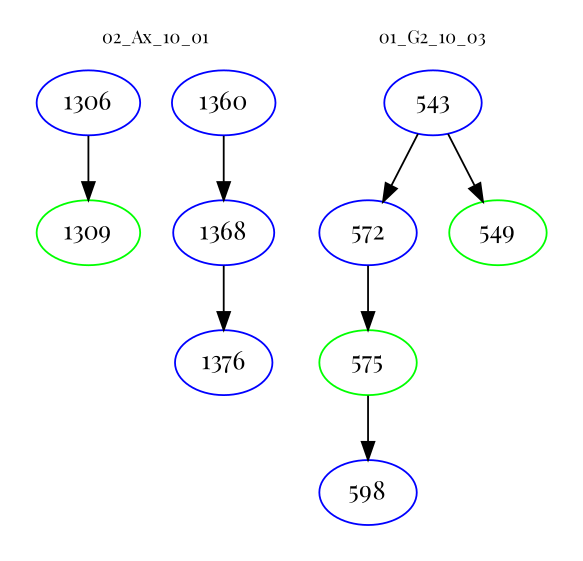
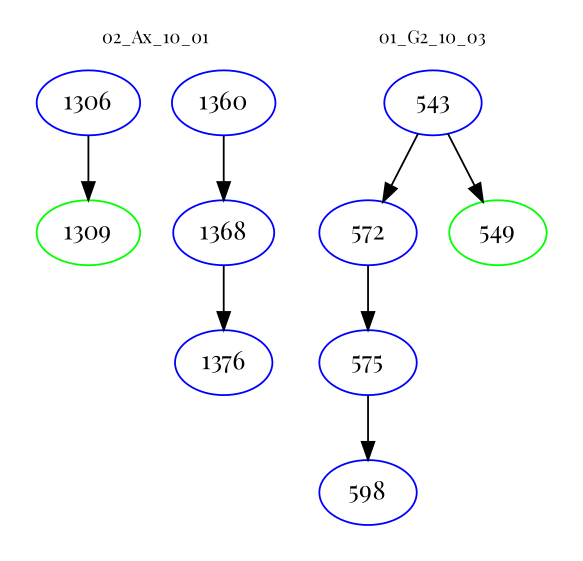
(368, 363) -> (368, 363)
